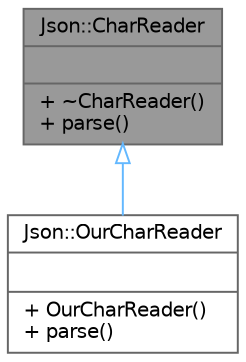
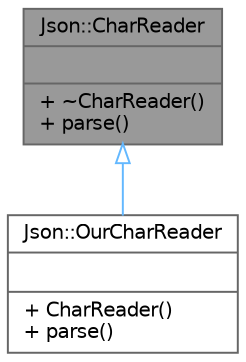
(116, 311) -> (98, 311)
